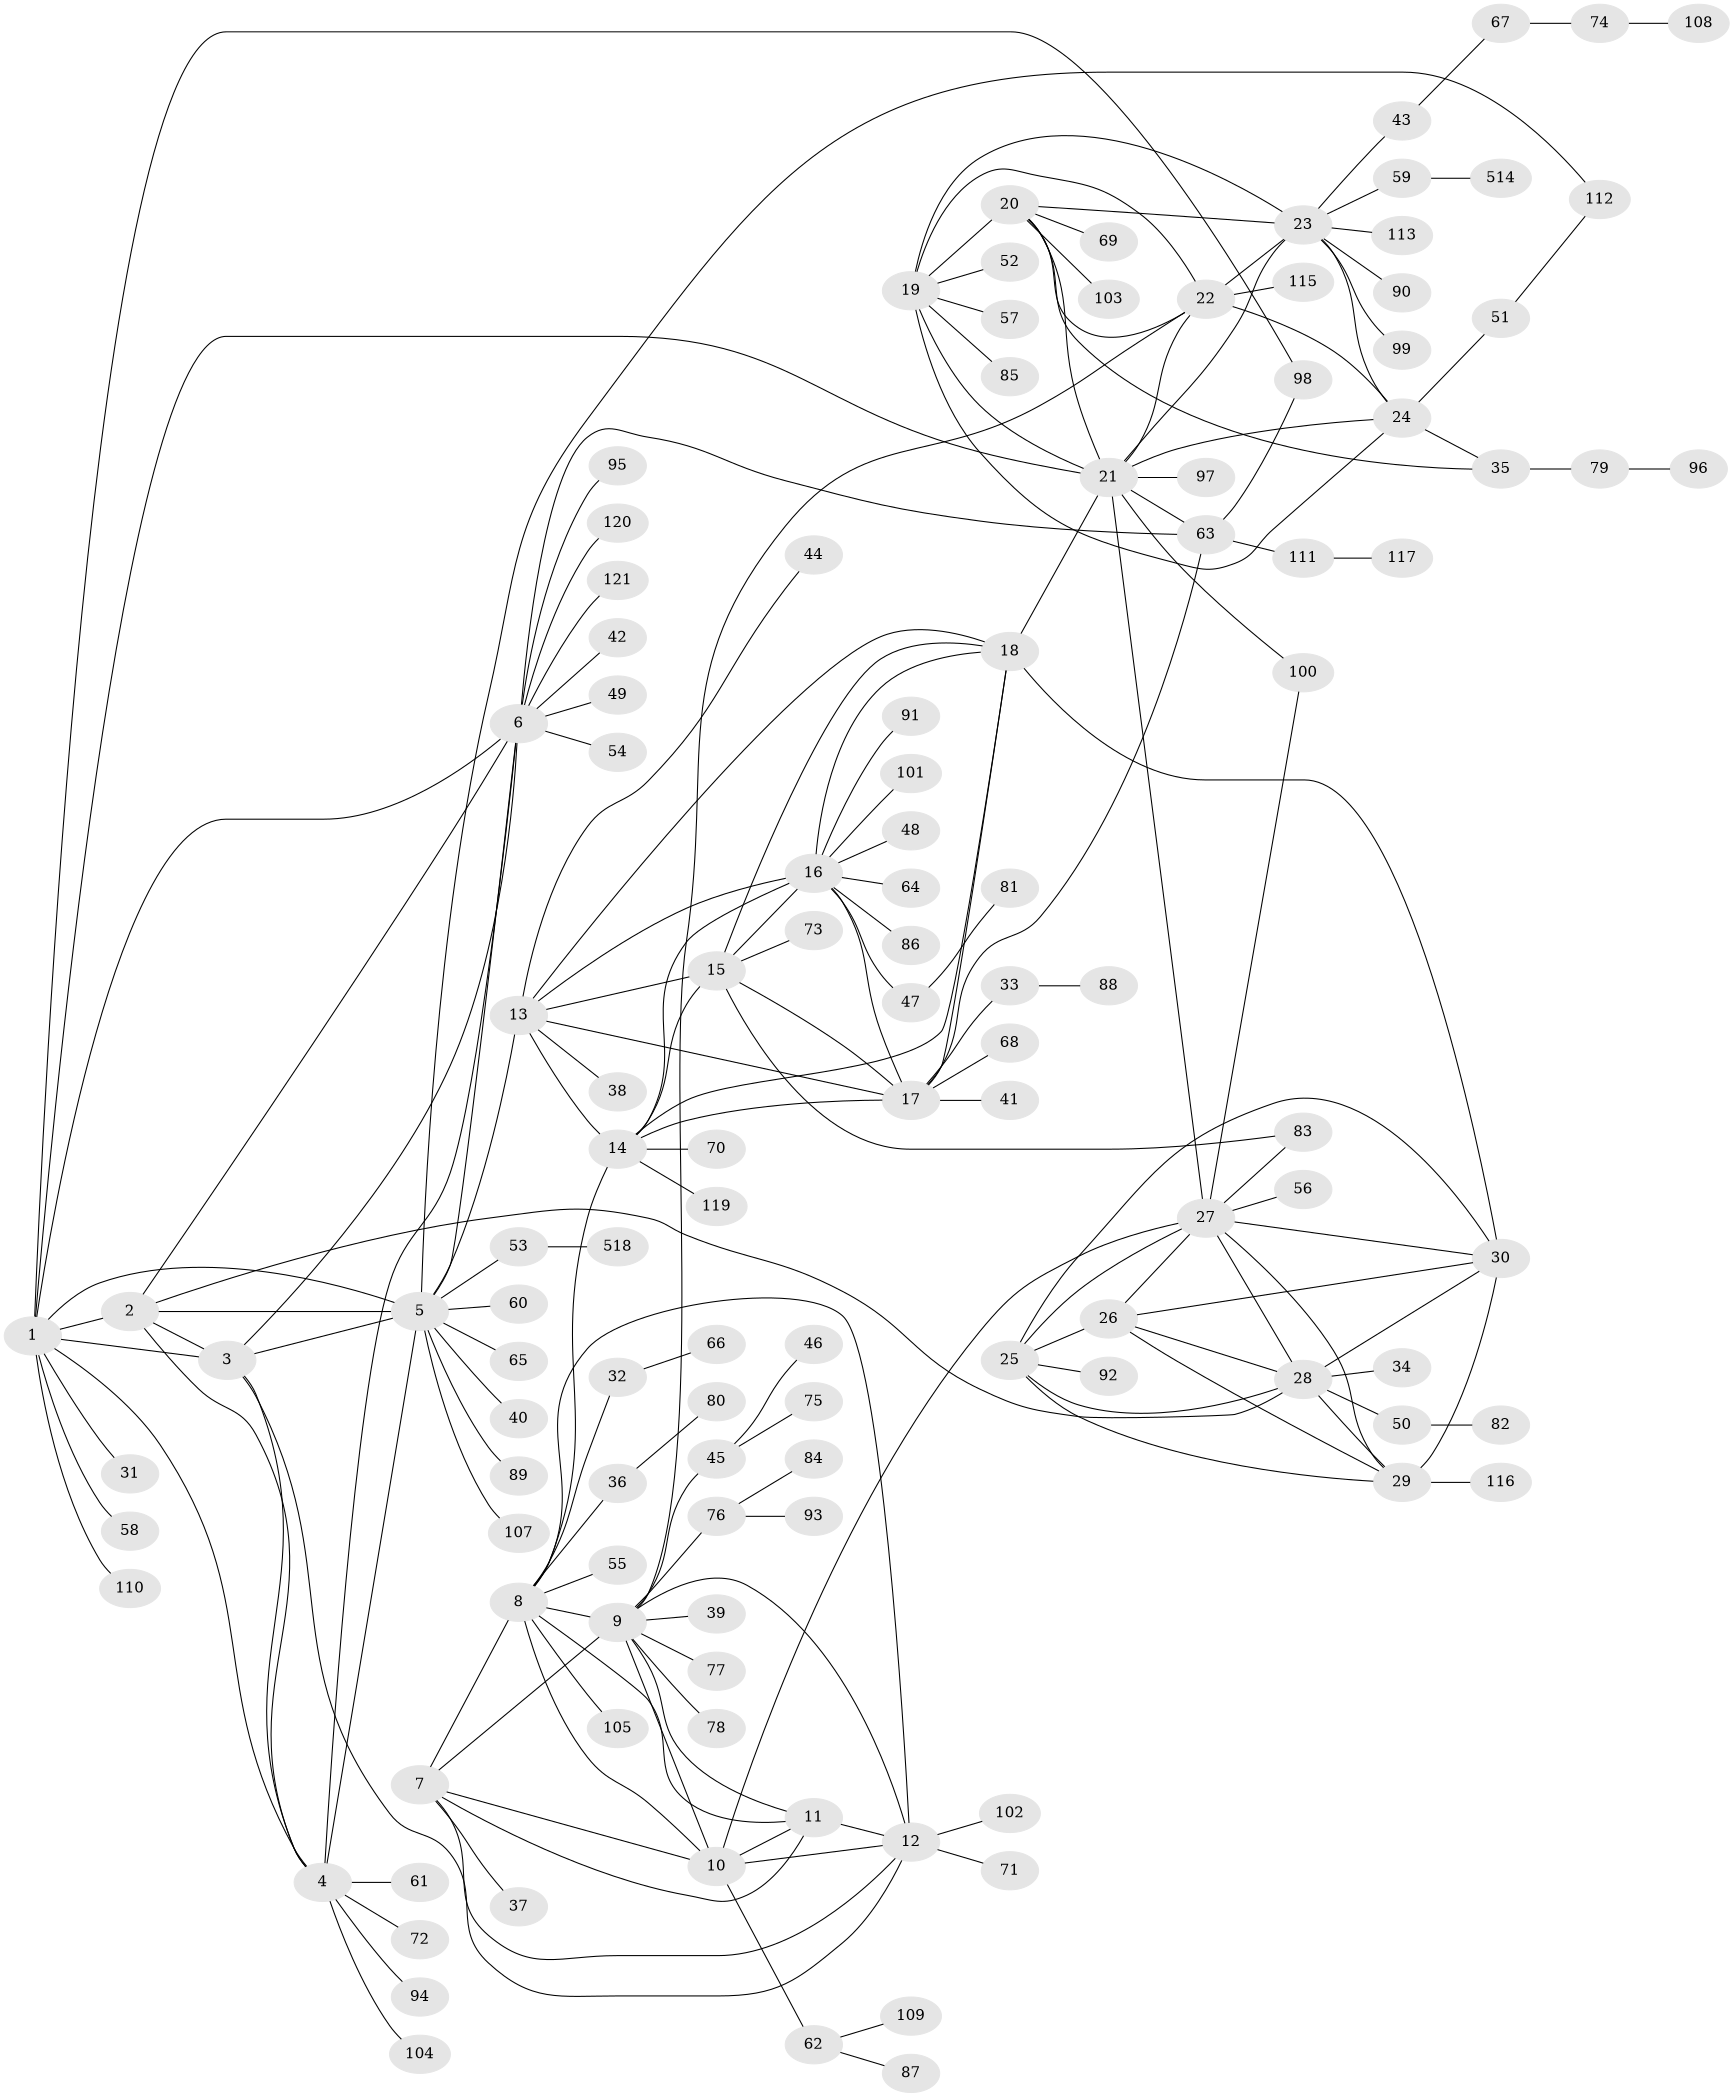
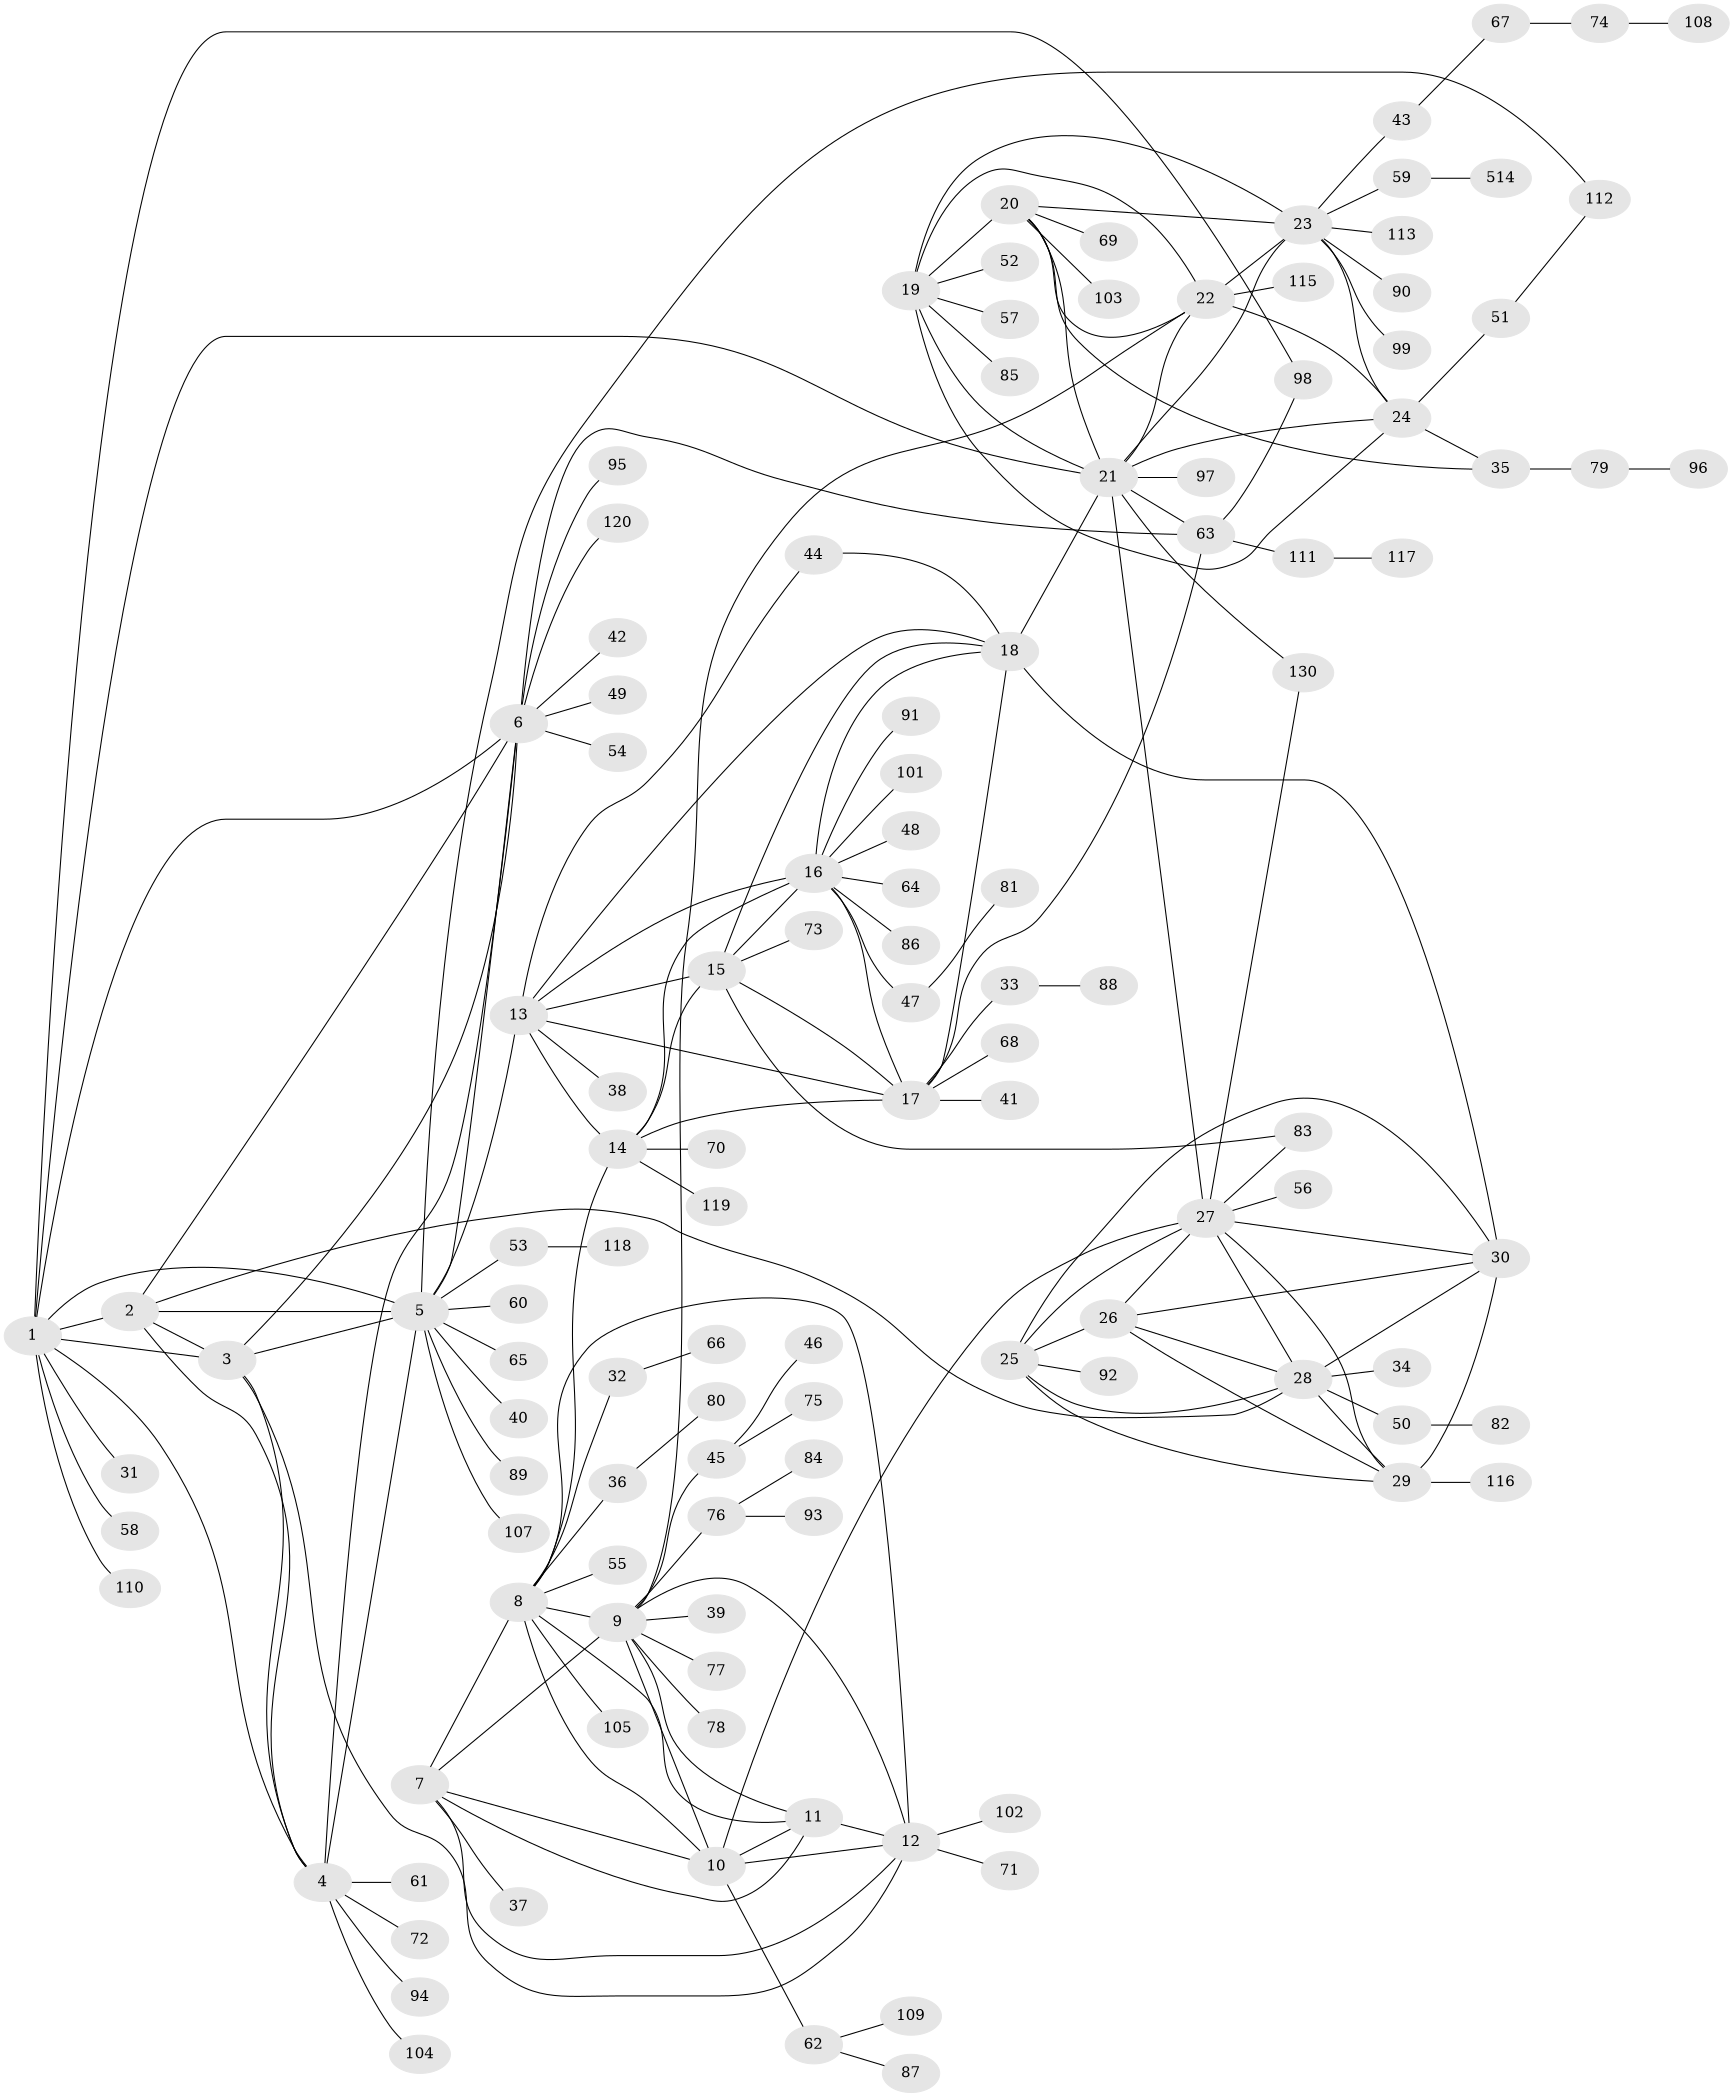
(618, 580) -> none
(1303, 673) -> (1303, 673)
(942, 1029) -> (934, 569)
(618, 1247) -> (618, 1247)
